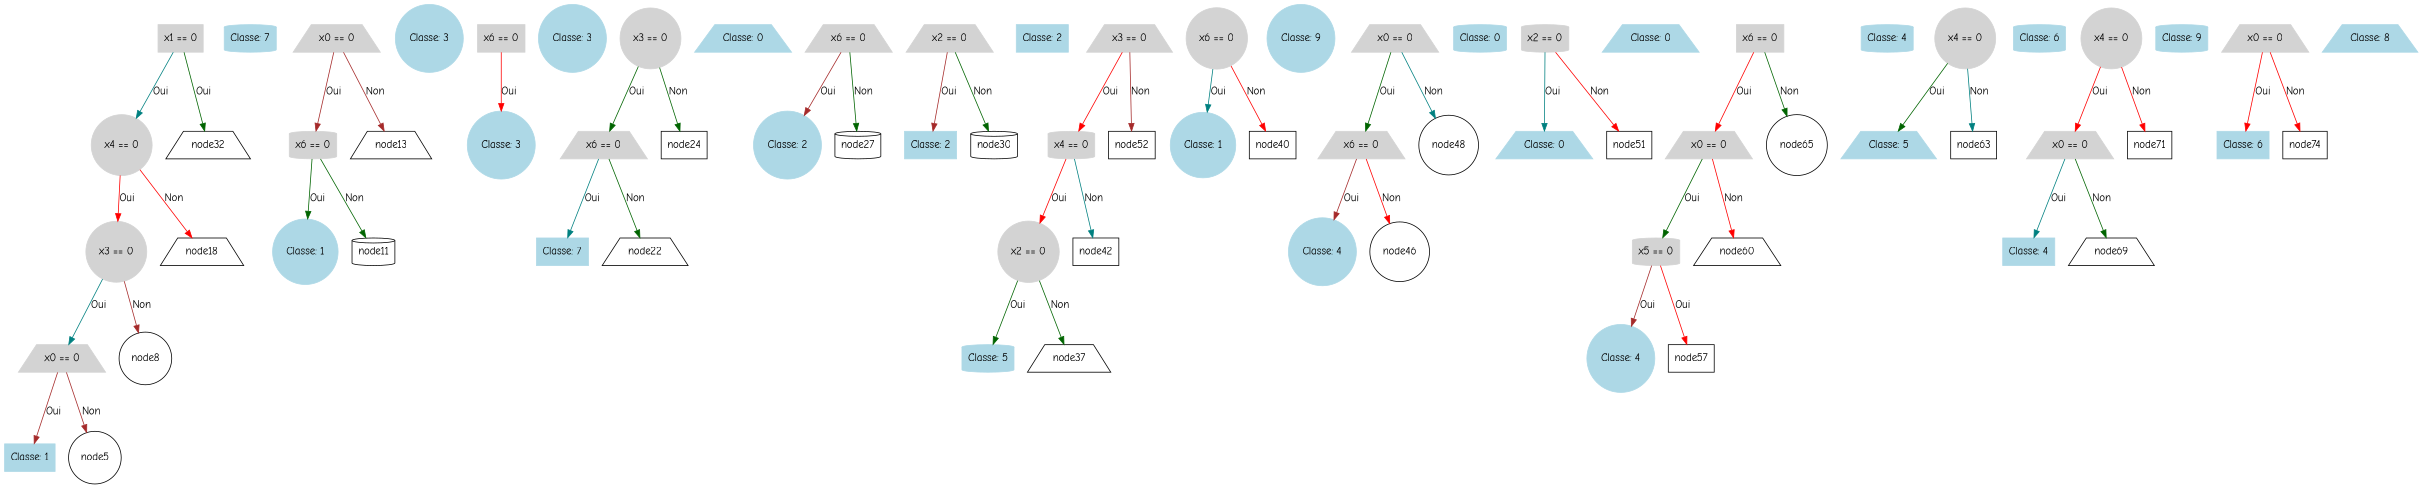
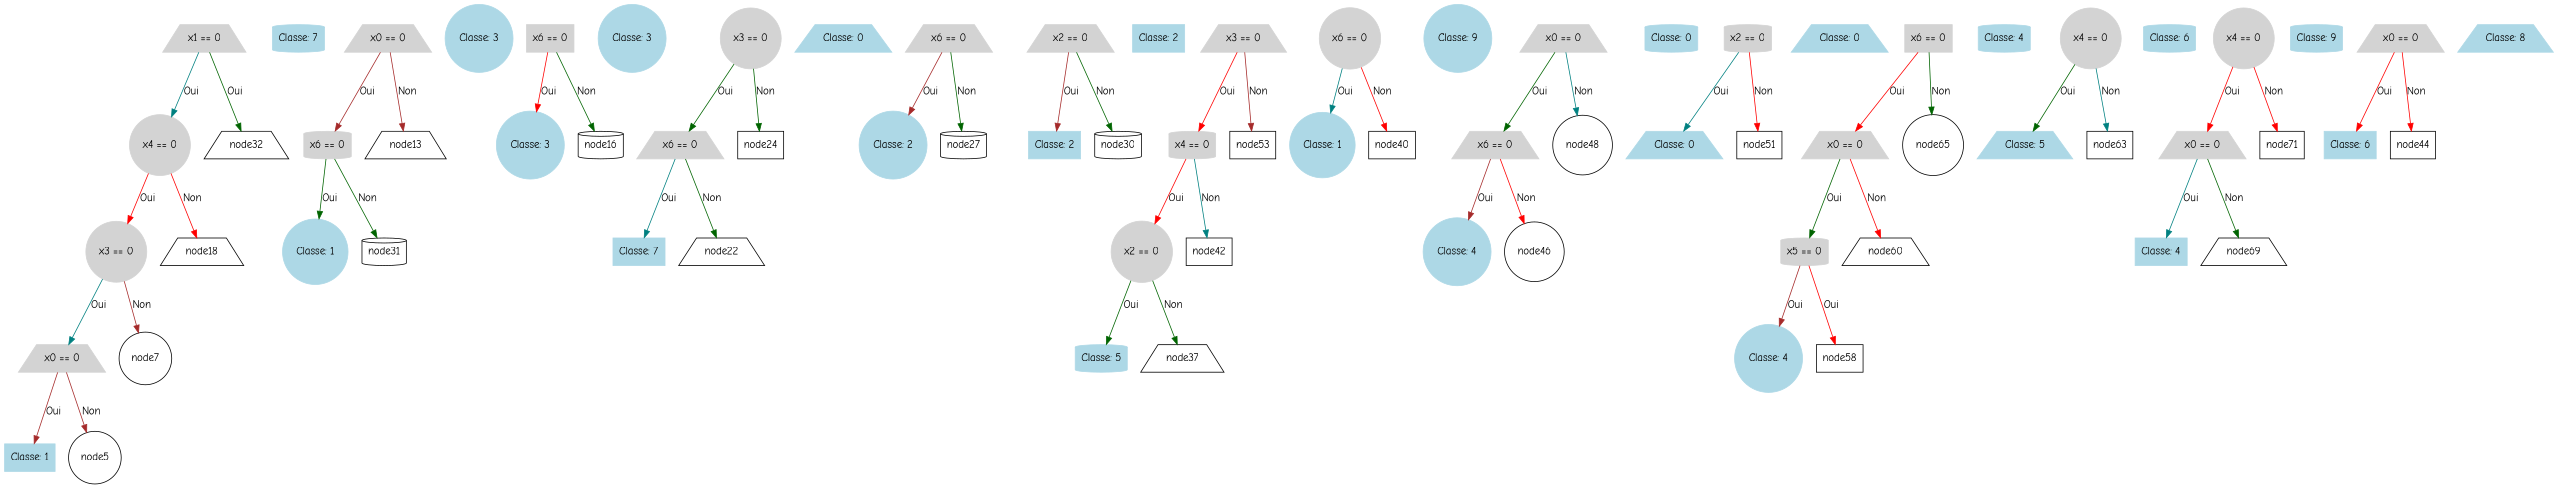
(181, 38) -> (204, 38)
none -> (601, 145)
(1132, 145) -> (1253, 145)
(2305, 145) -> (2413, 145)
(373, 252) -> (384, 252)
(145, 358) -> (145, 358)
(1691, 358) -> (1840, 358)
